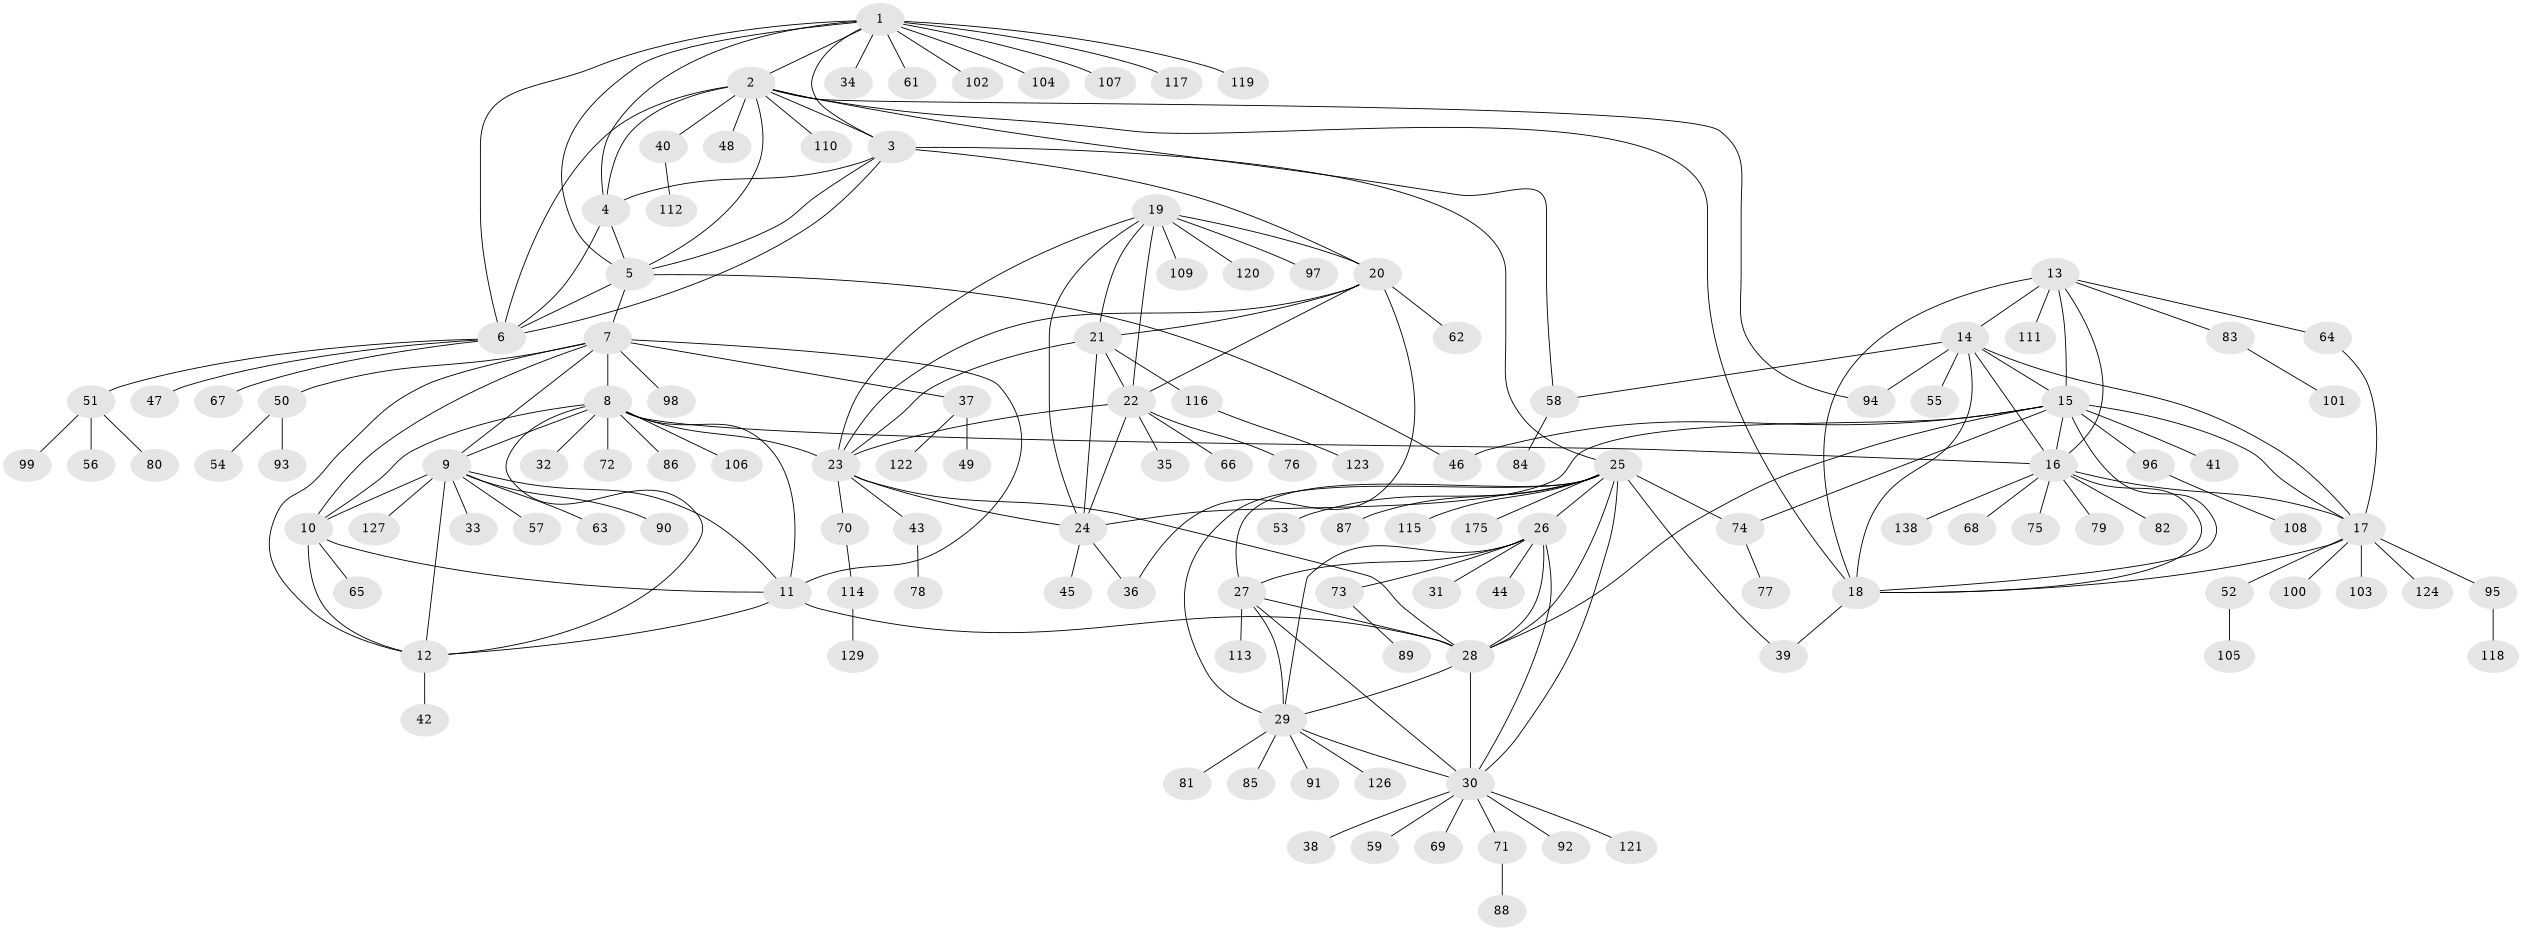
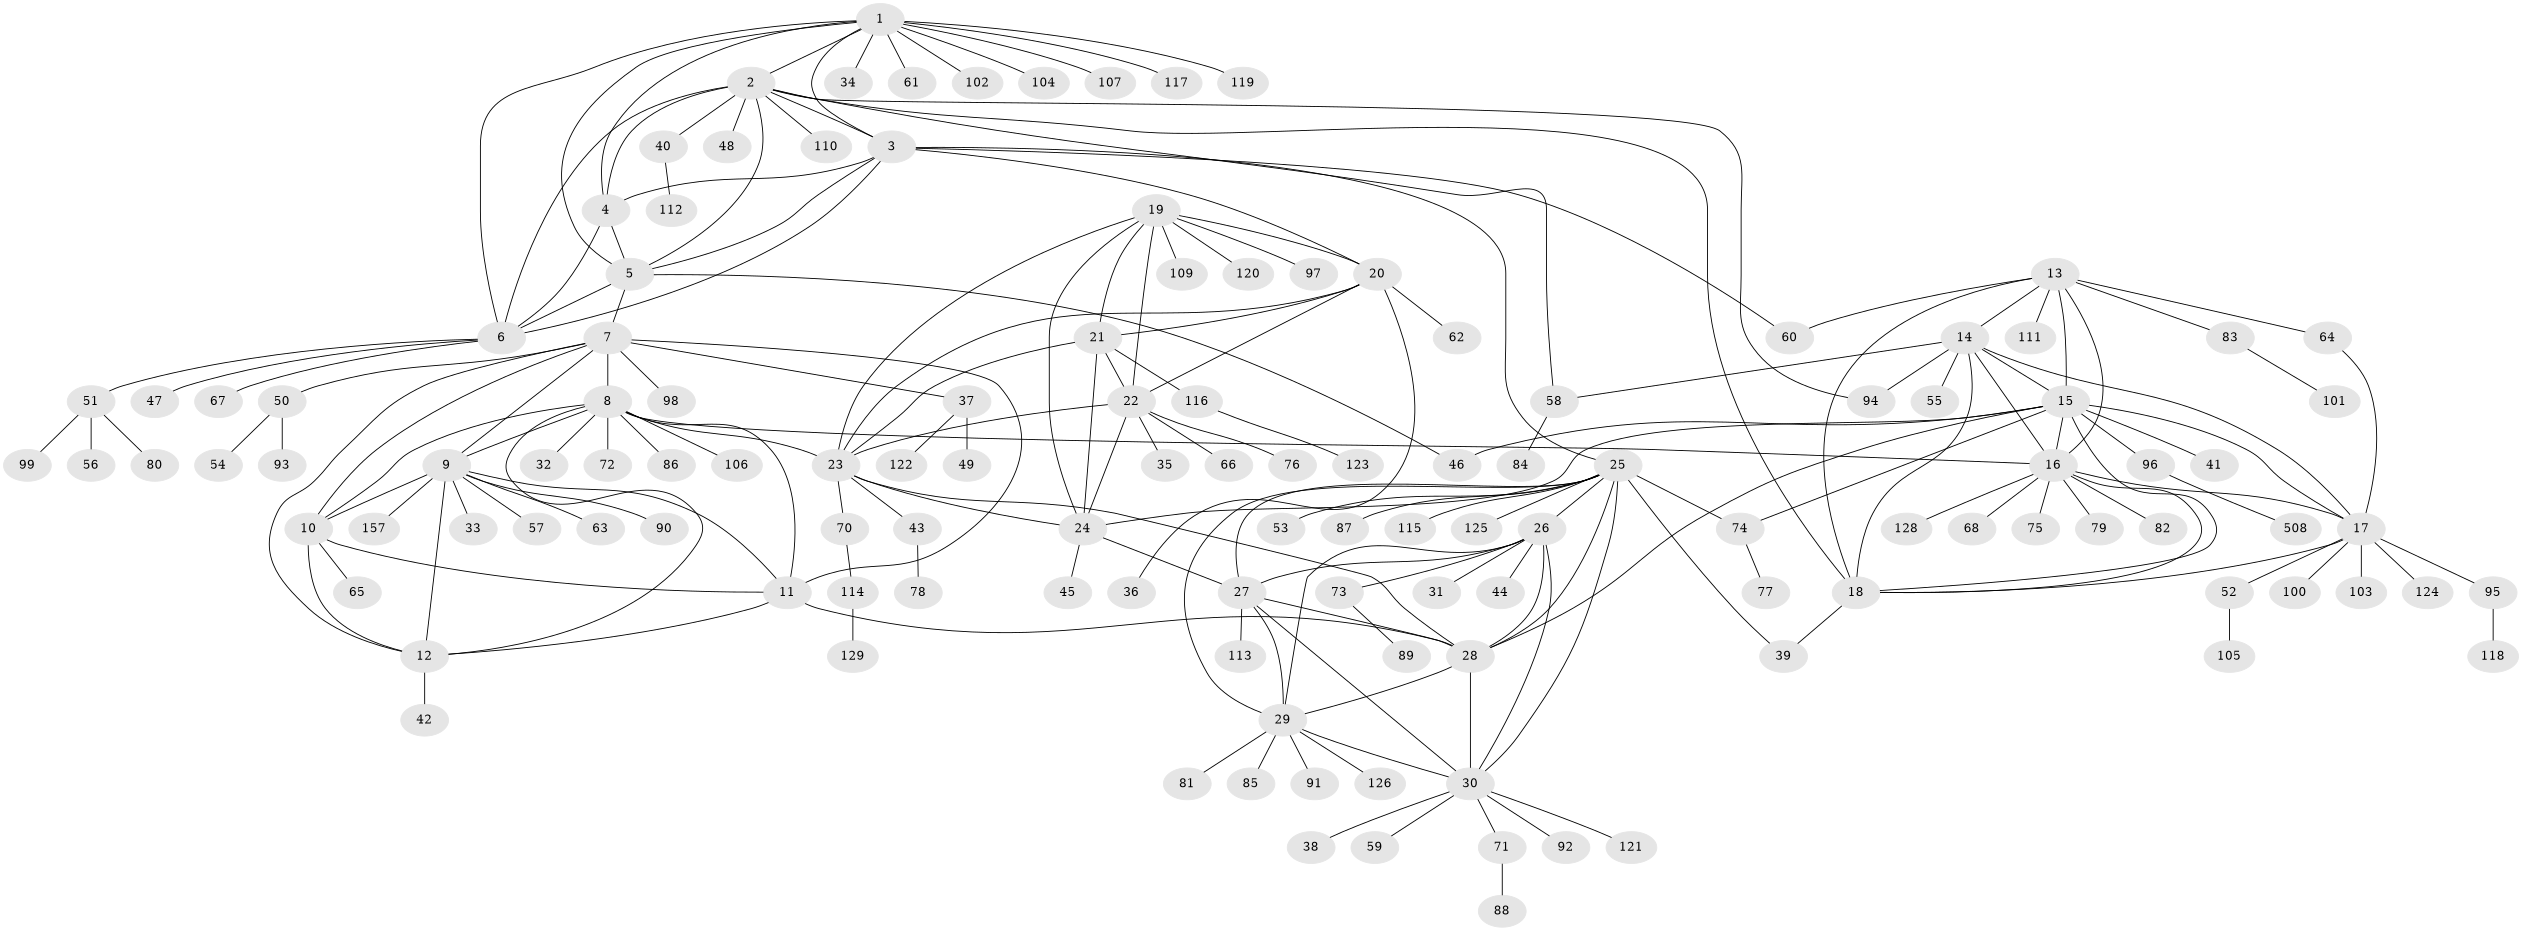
none -> (1790, 338)
(374, 529) -> (374, 529)
(1477, 529) -> (1477, 529)
(1907, 529) -> (1907, 529)
(2296, 529) -> (2296, 529)
(1107, 561) -> (1162, 561)
(1439, 848) -> none
